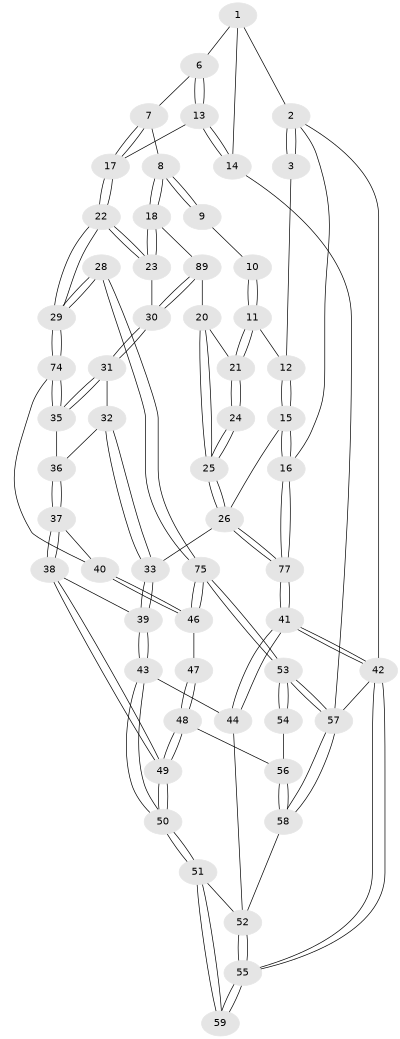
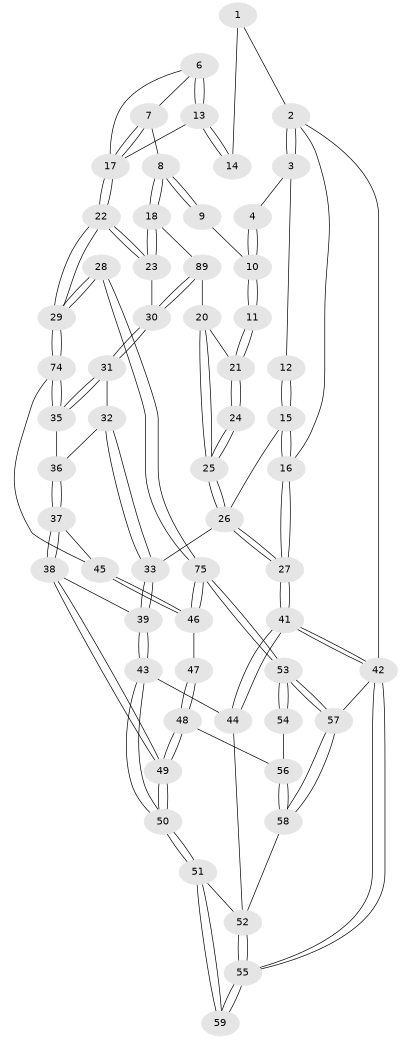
(219, 41) -> (129, 98)
none -> (253, 217)
(269, 343) -> none
(351, 421) -> none
(100, 570) -> (100, 570)
(285, 570) -> (285, 570)
